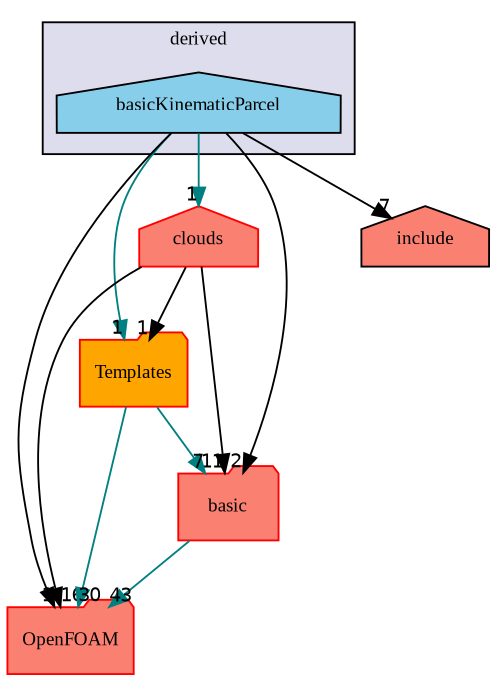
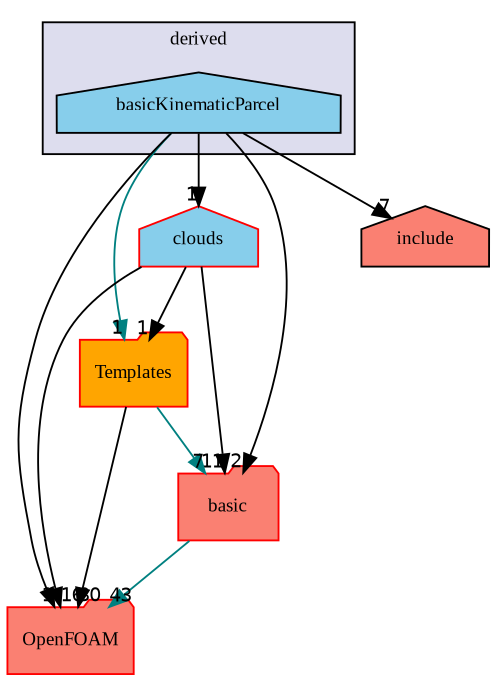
(199, 166) -> (199, 166)
(199, 240) -> (199, 240)
(104, 498) -> (104, 498)
